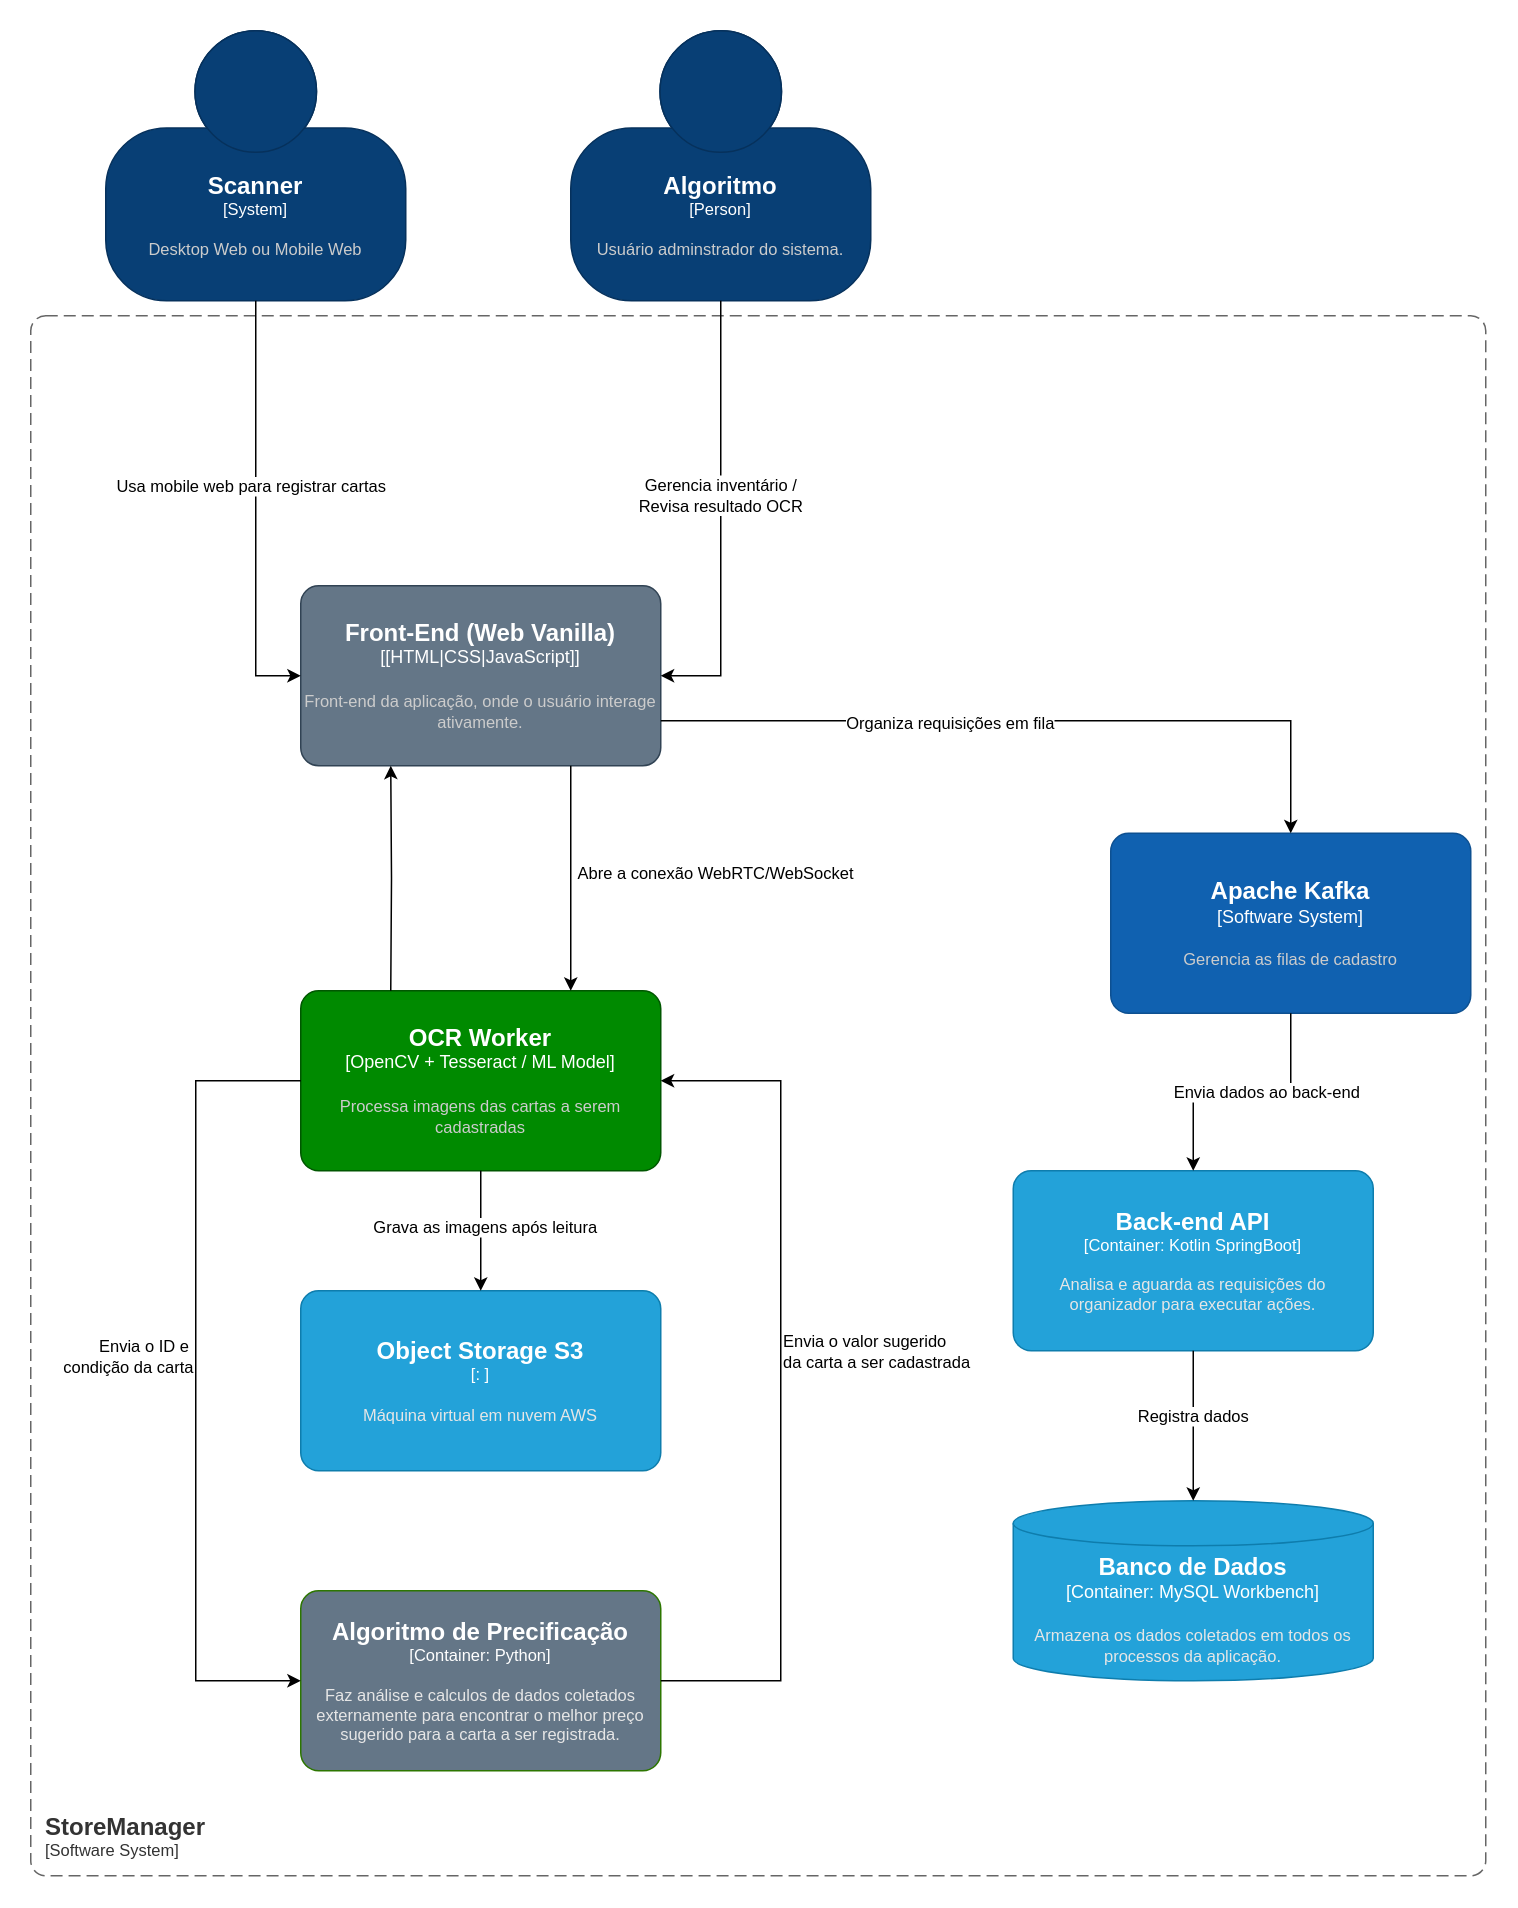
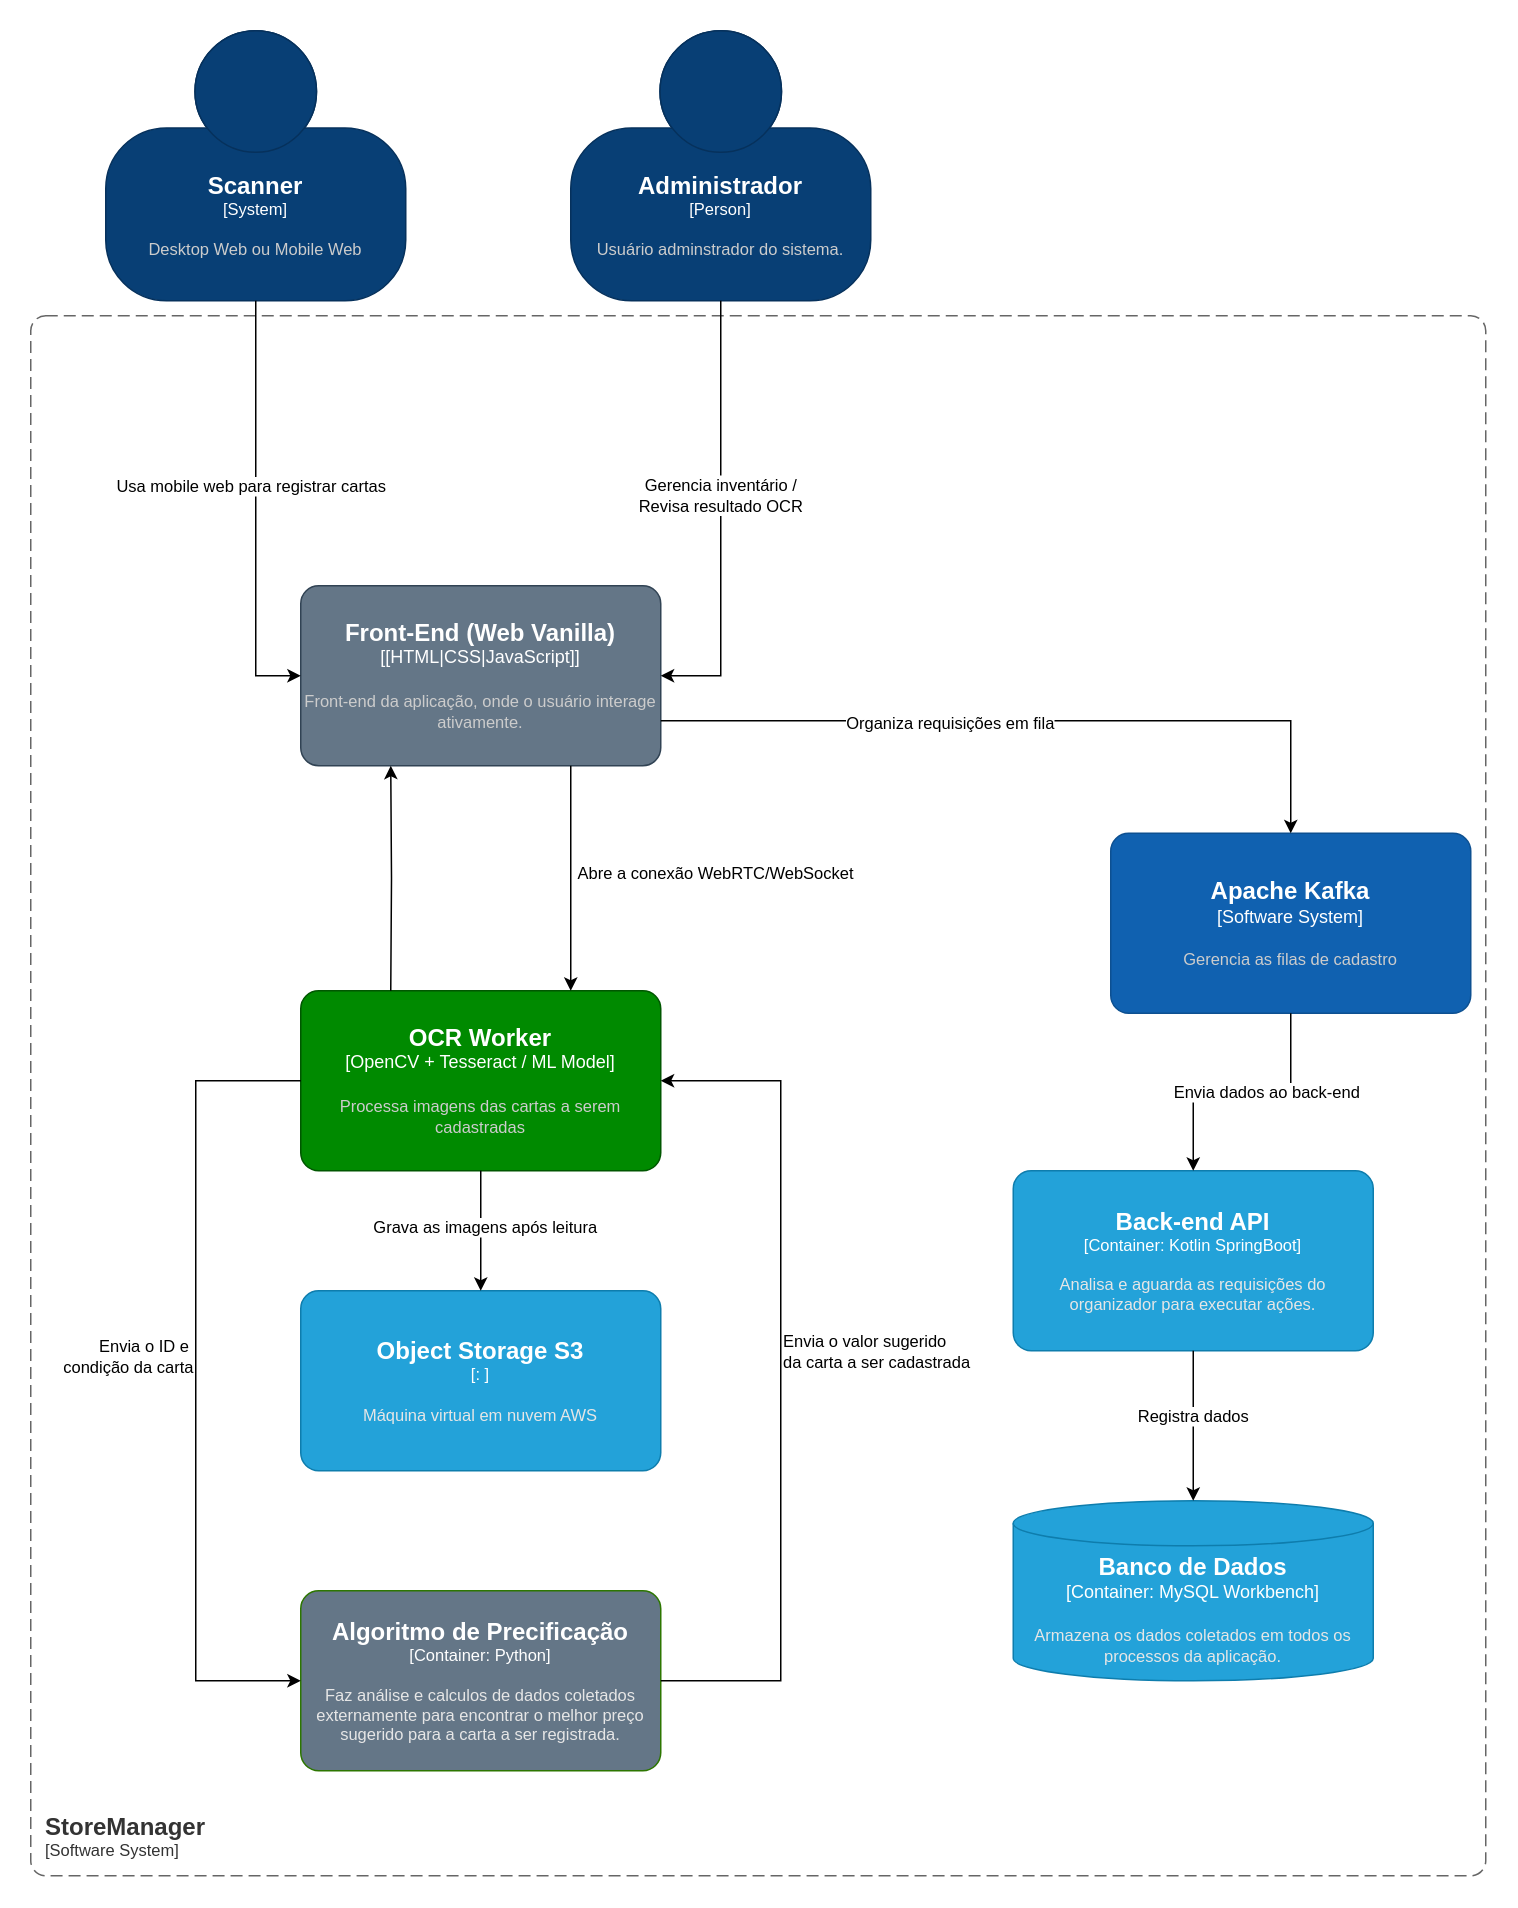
(721, 215) -> (721, 215)
